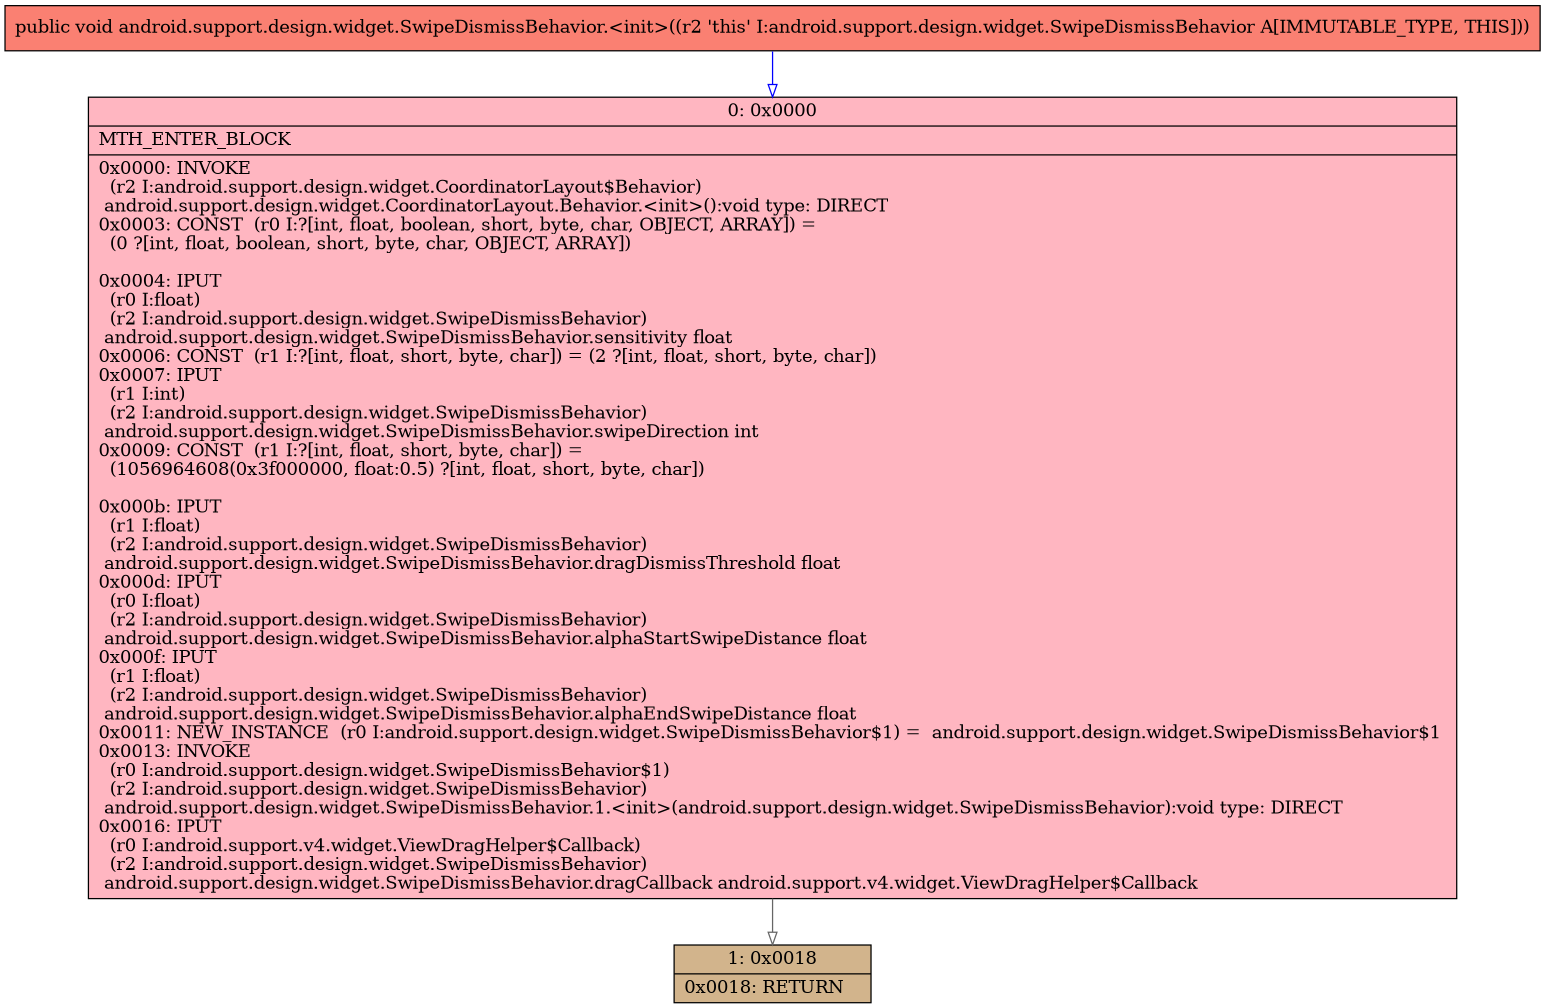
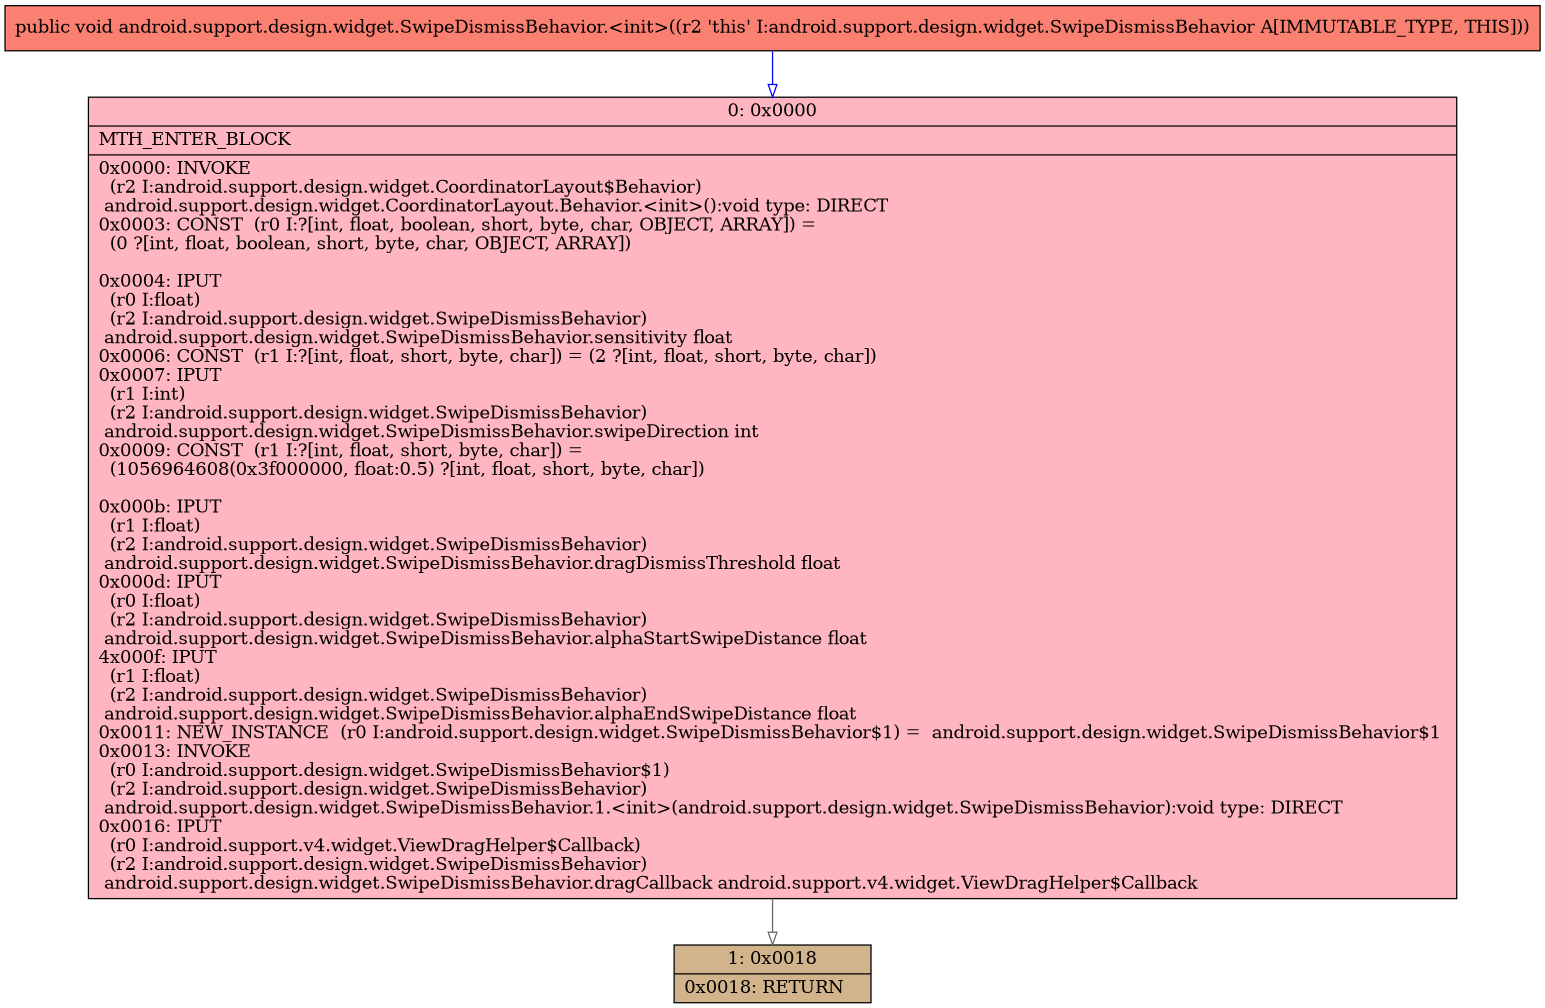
(163, 658) -> (163, 658)
